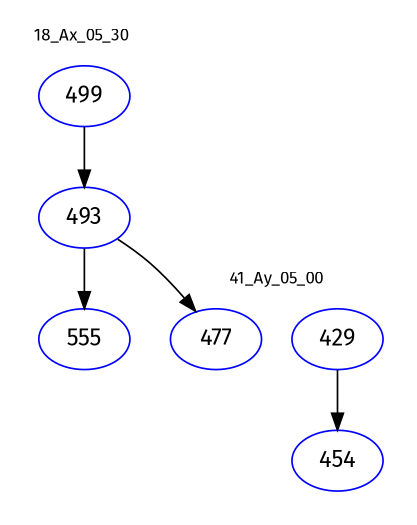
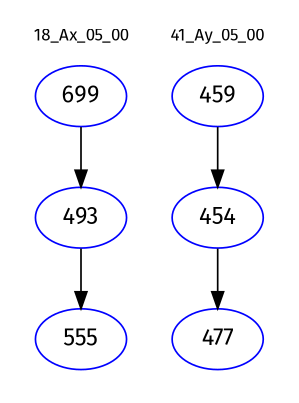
(82, 36) -> (82, 36)
(84, 96) -> (81, 96)
(168, 280) -> (218, 270)
(338, 339) -> (218, 96)
